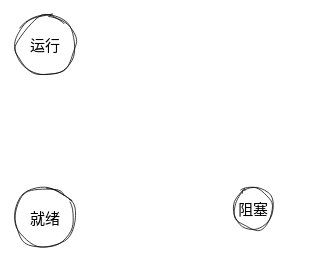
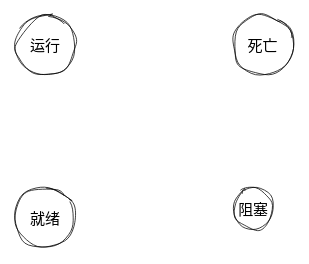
none -> (263, 45)
